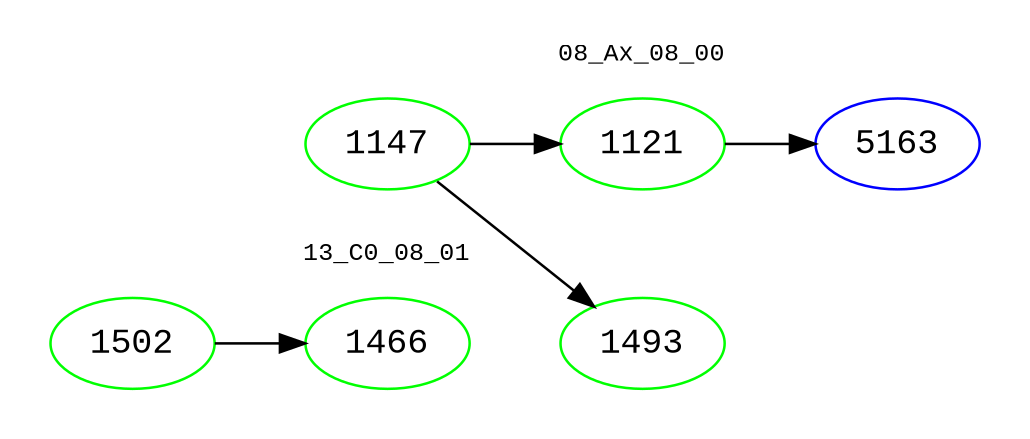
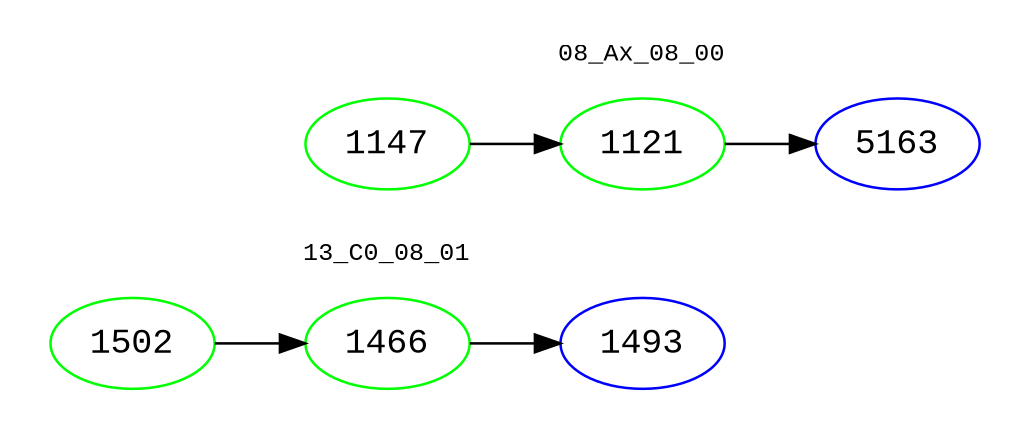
(519, 247) -> (502, 343)
(643, 343) -> (643, 343)
